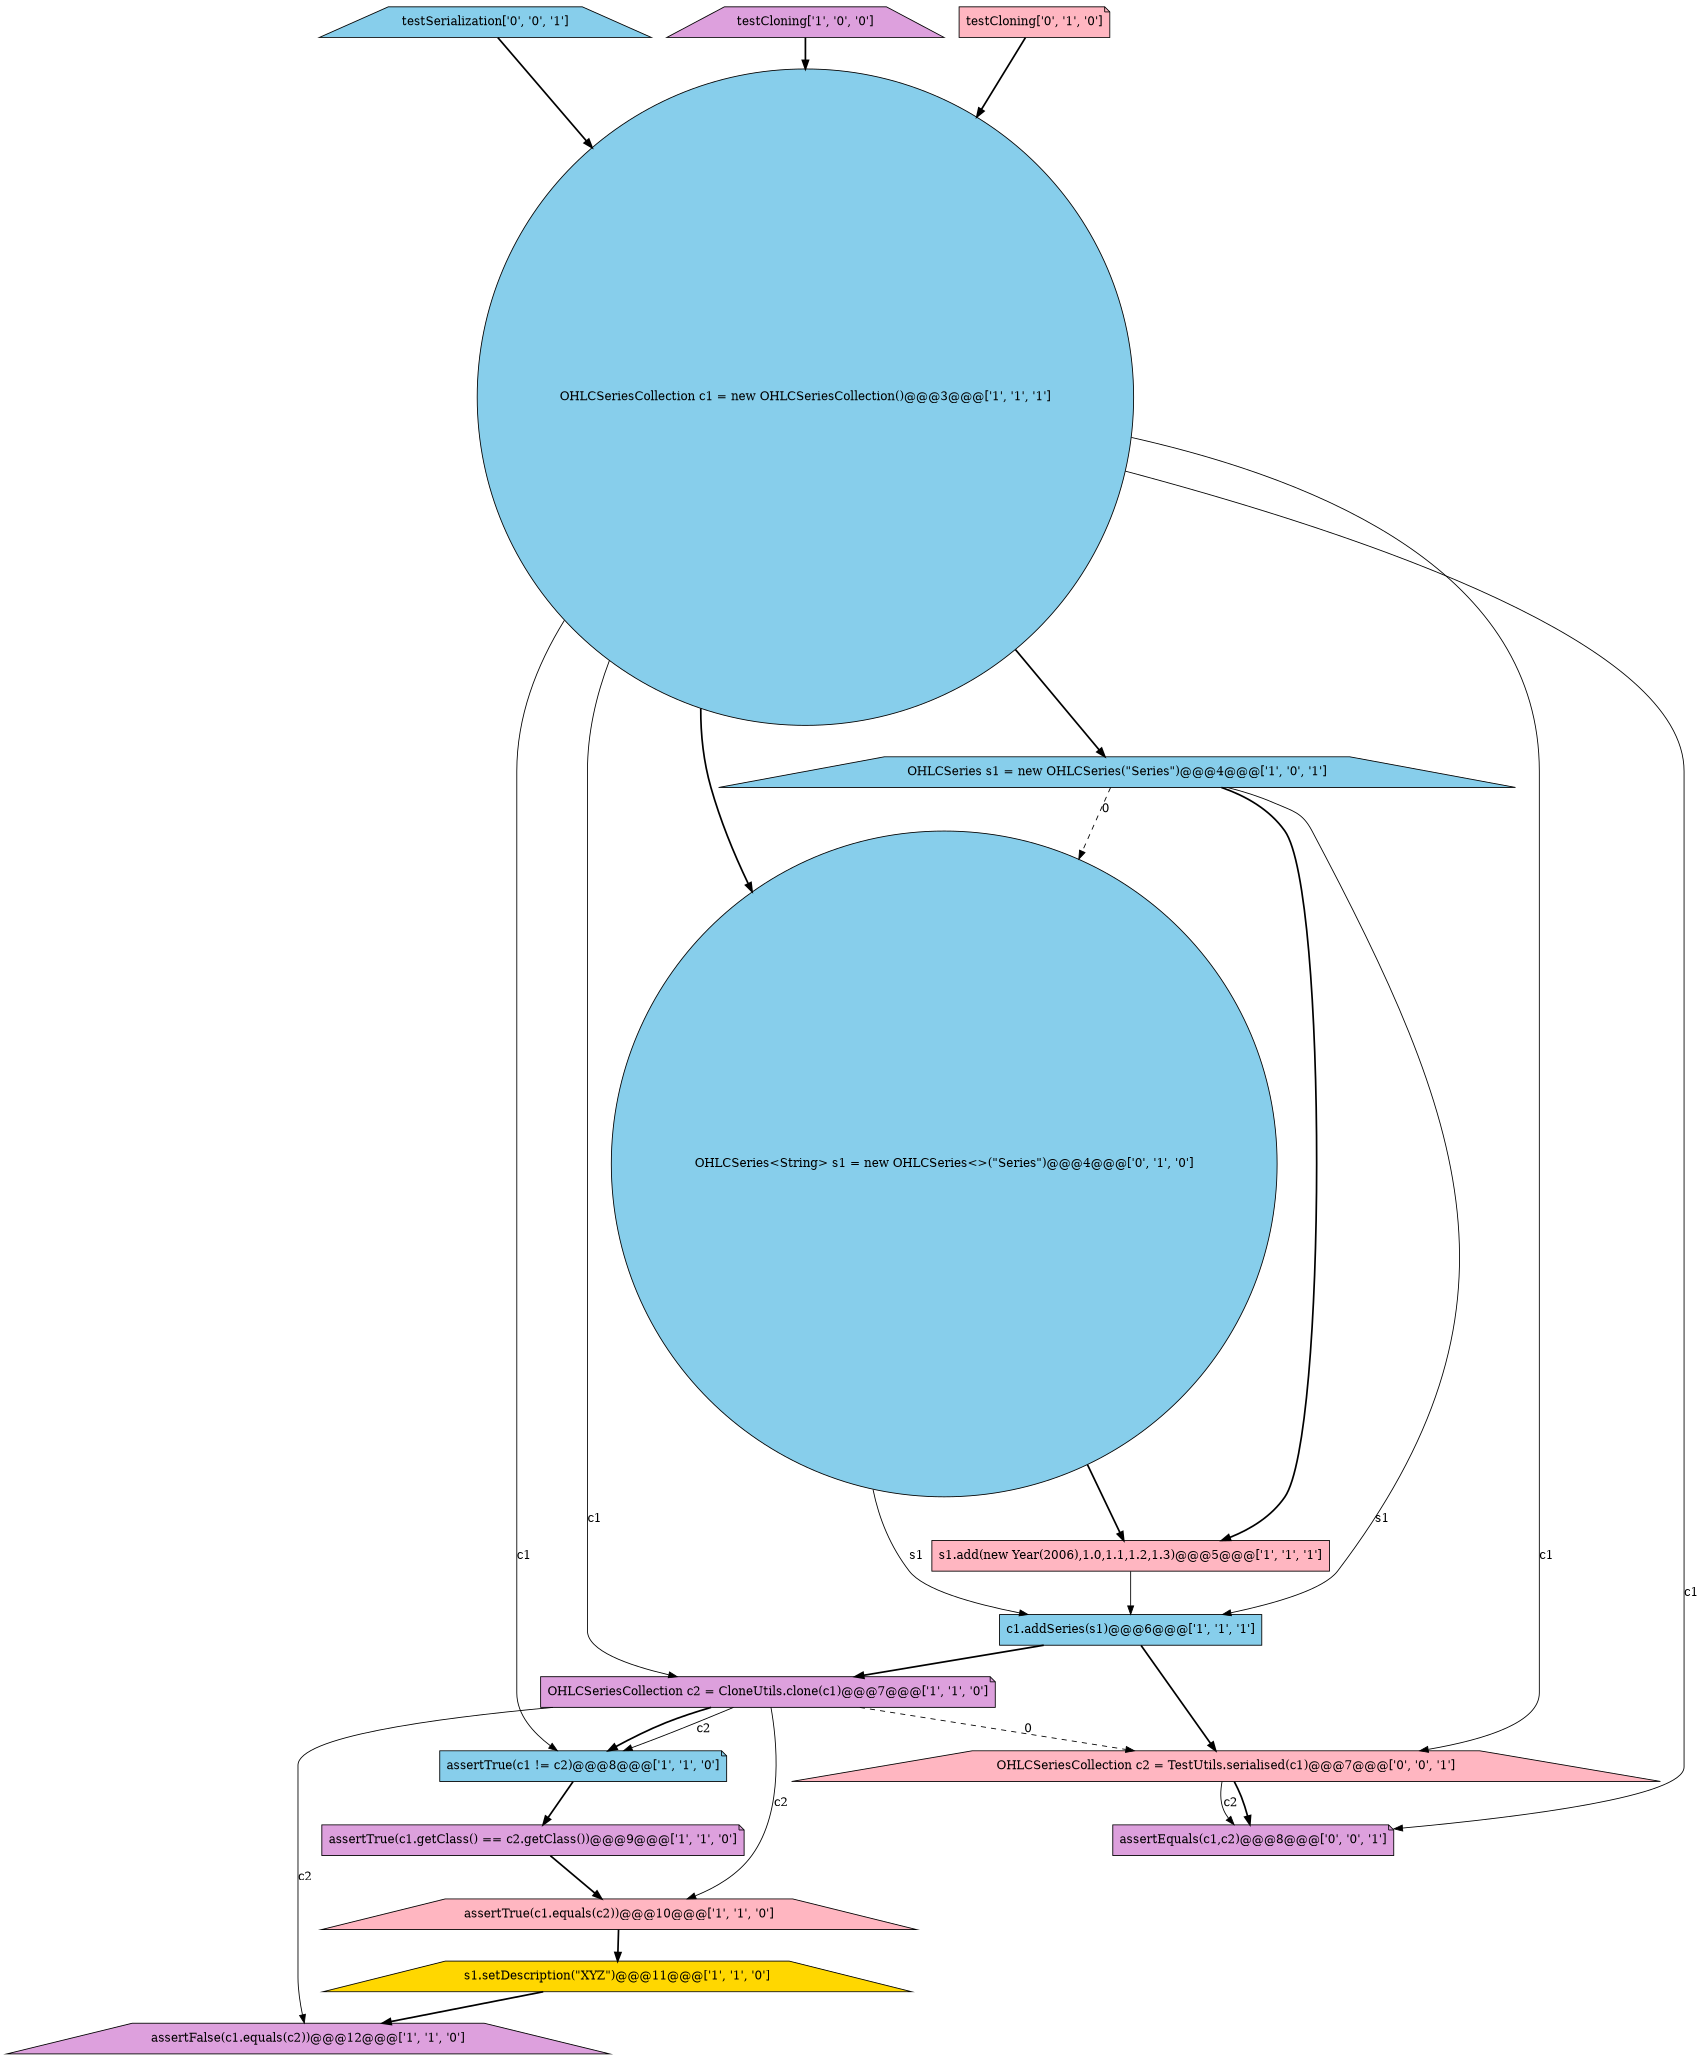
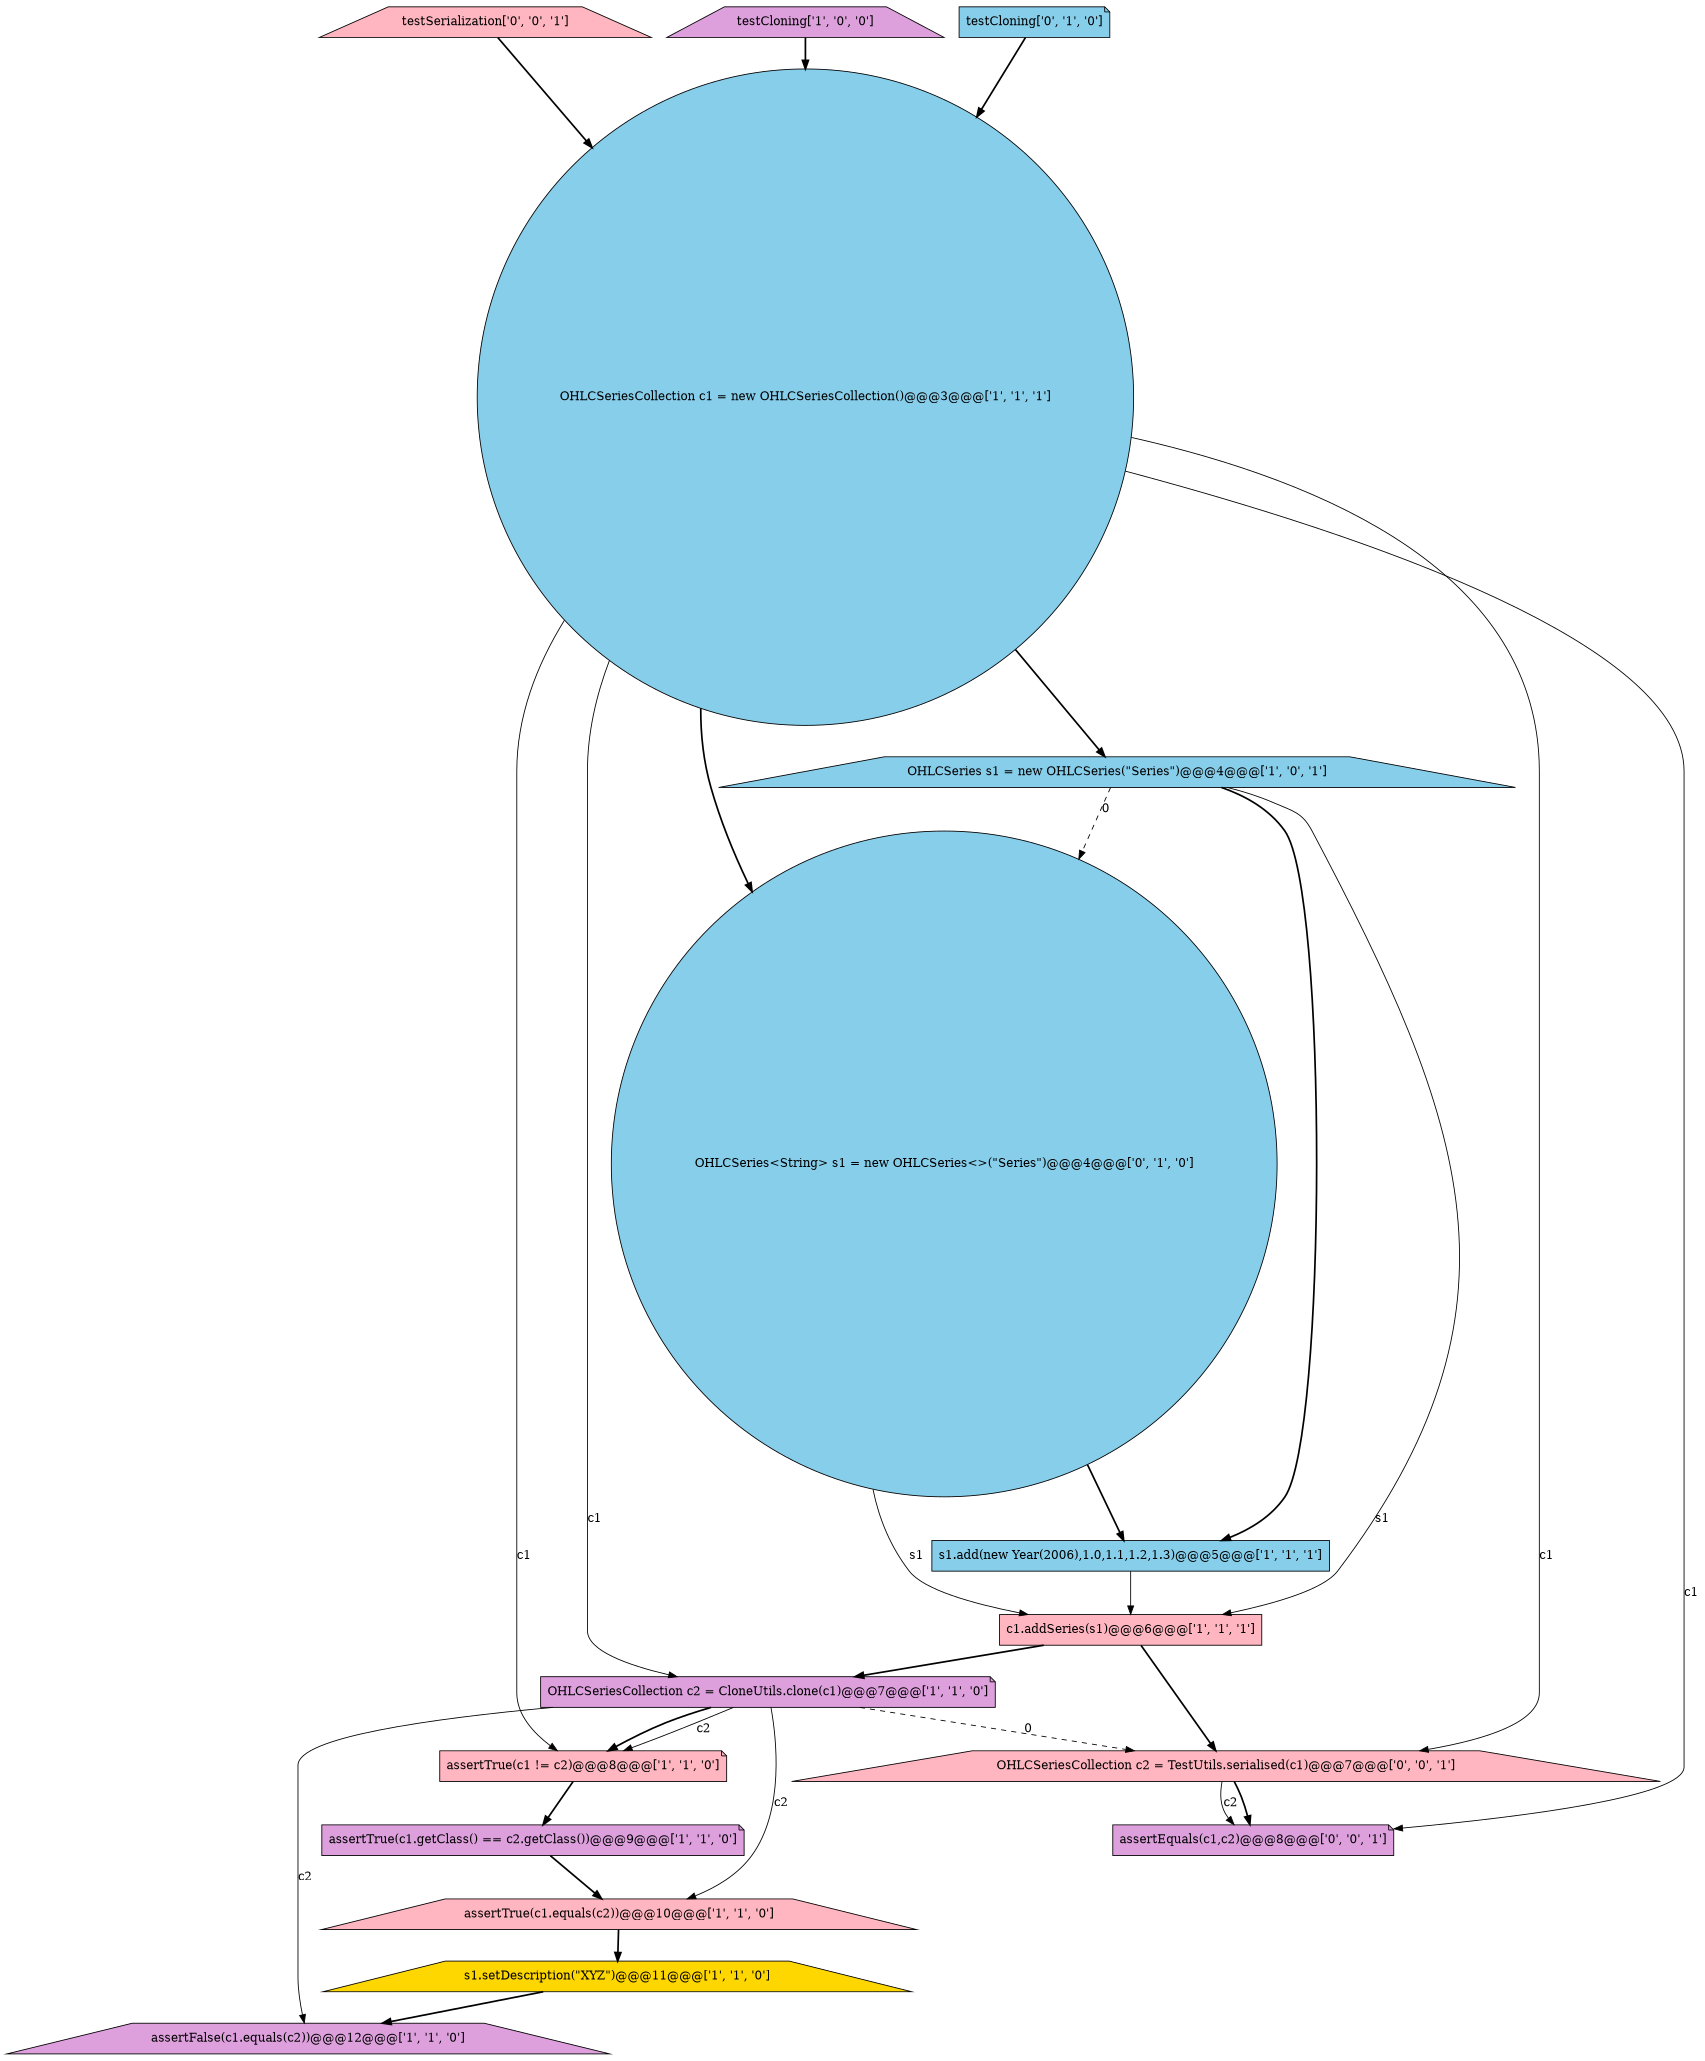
(485, 22) -> (485, 22)
(1034, 22) -> (1034, 22)
(1131, 1556) -> (1131, 1556)
(1131, 1630) -> (1131, 1630)
(583, 1766) -> (583, 1766)
